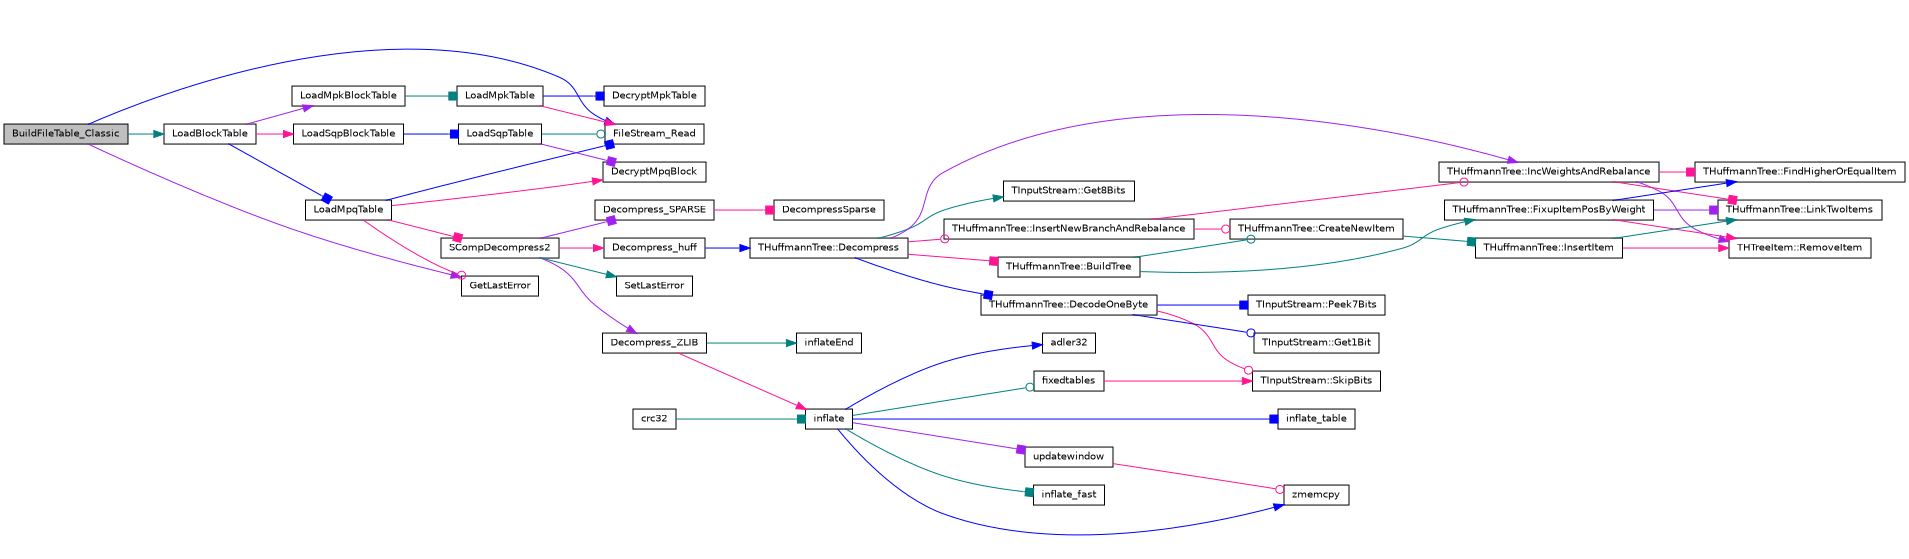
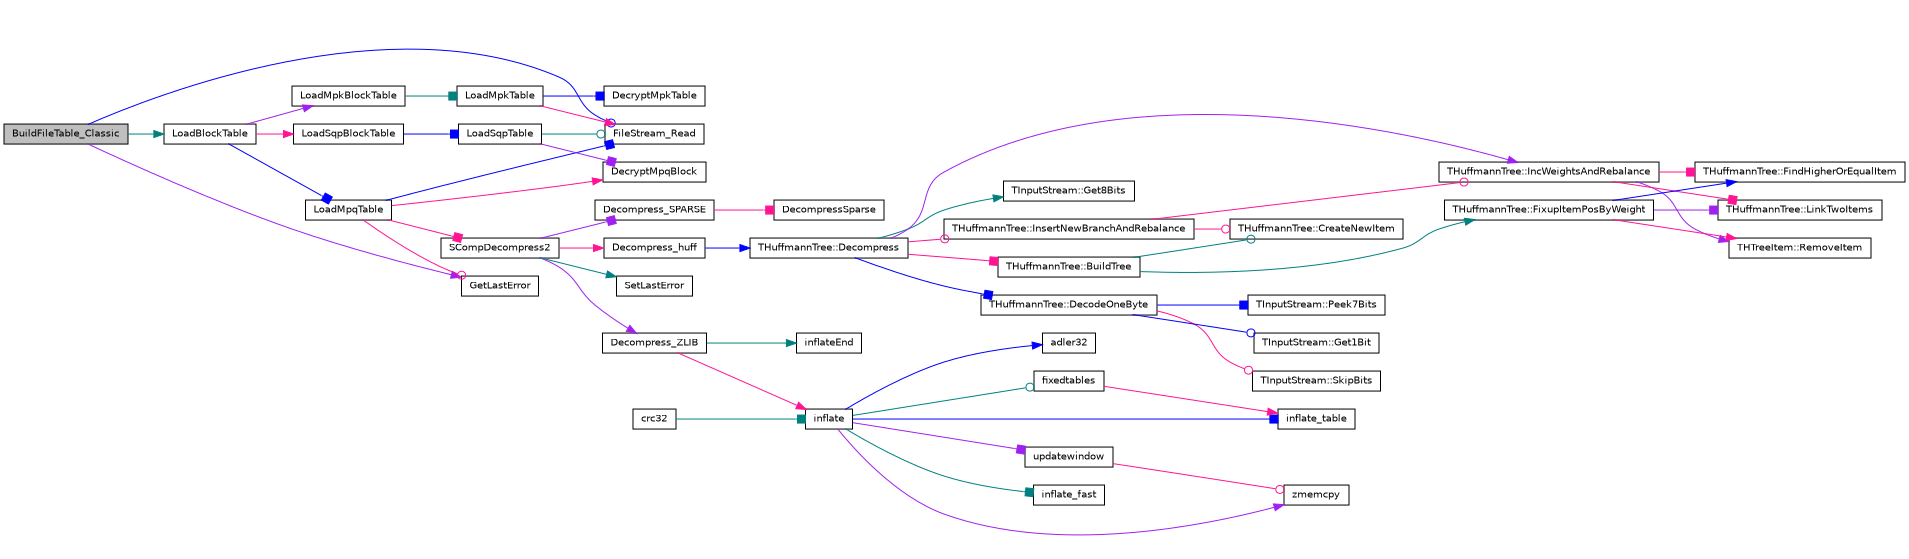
(353, 52) -> (353, 52)
(1549, 248) -> none
(1173, 381) -> (1186, 399)
(1040, 533) -> (1040, 533)
